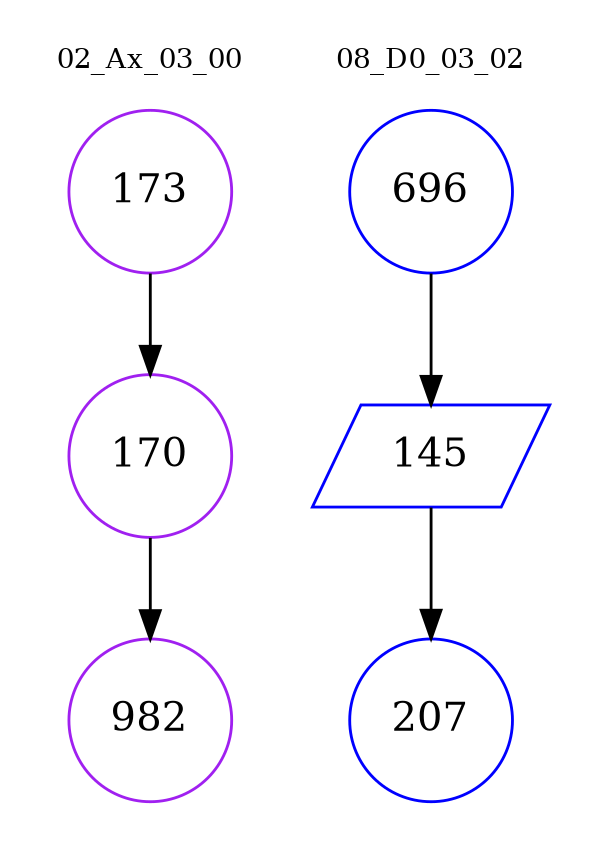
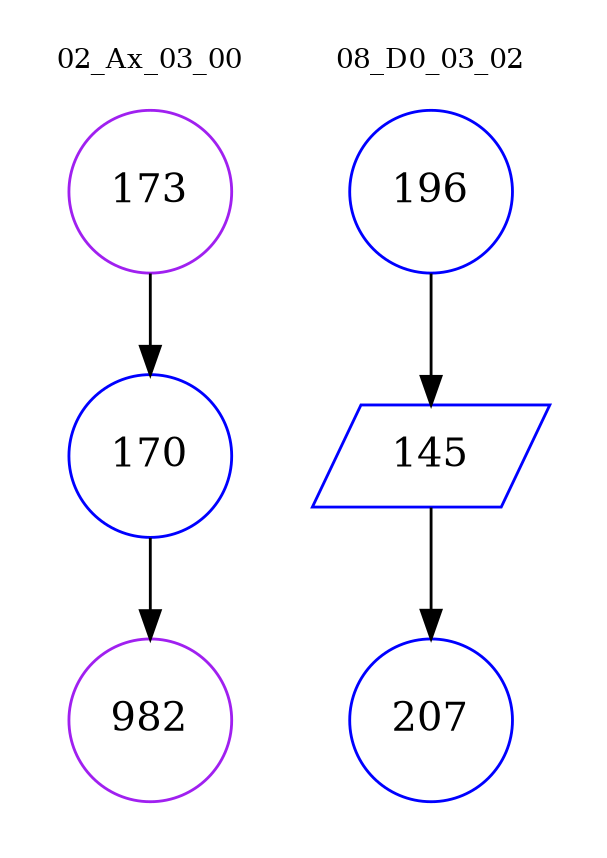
(431, 192) -> (431, 192)
(150, 456) -> (150, 456)
